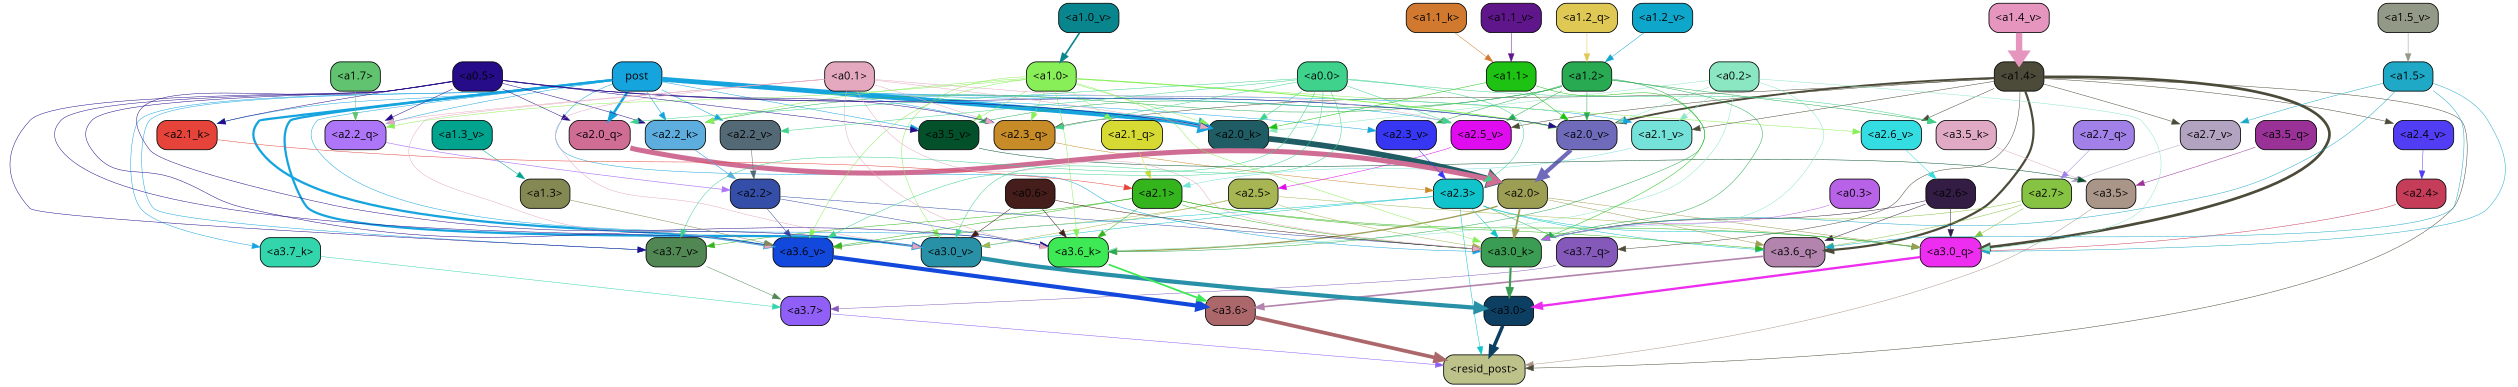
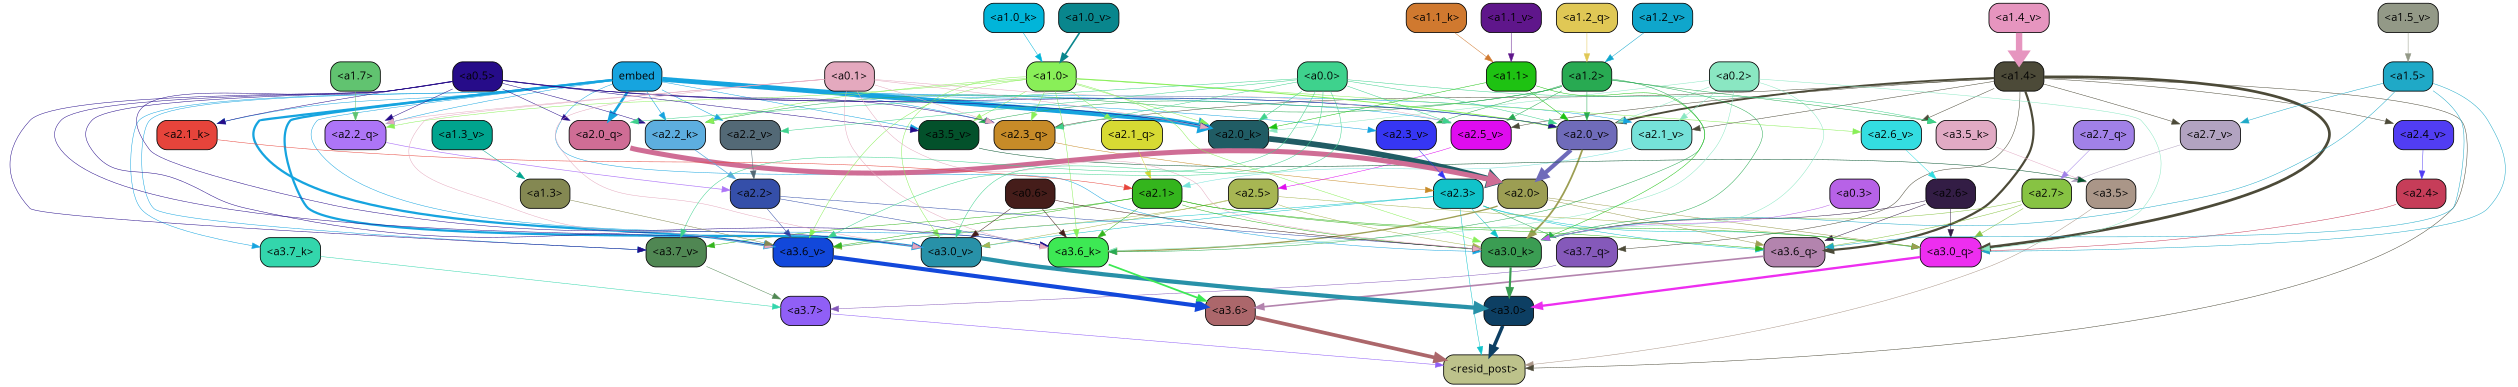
none -> (1014, 18)
(637, 77) -> (637, 77)
(1471, 98) -> (1413, 92)
(2286, 135) -> none
(1518, 219) -> (1563, 194)
